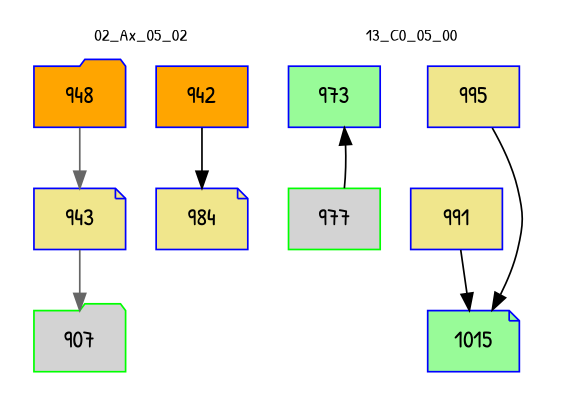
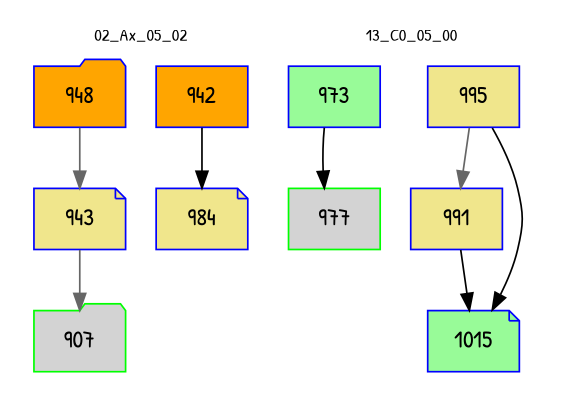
none -> (466, 150)
(346, 167) -> (323, 149)
